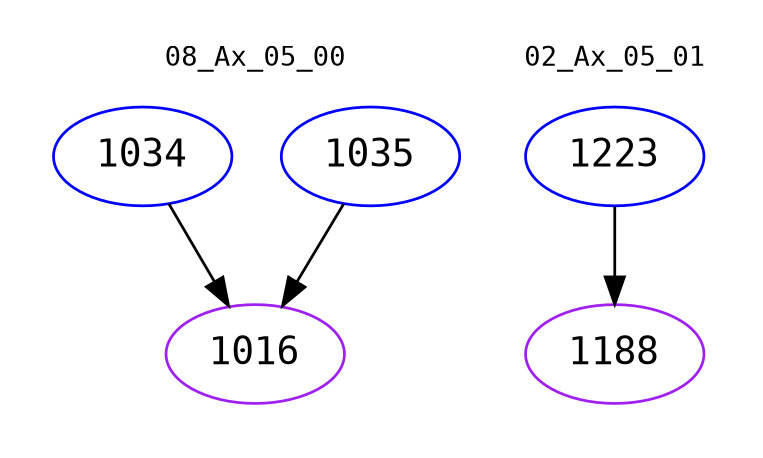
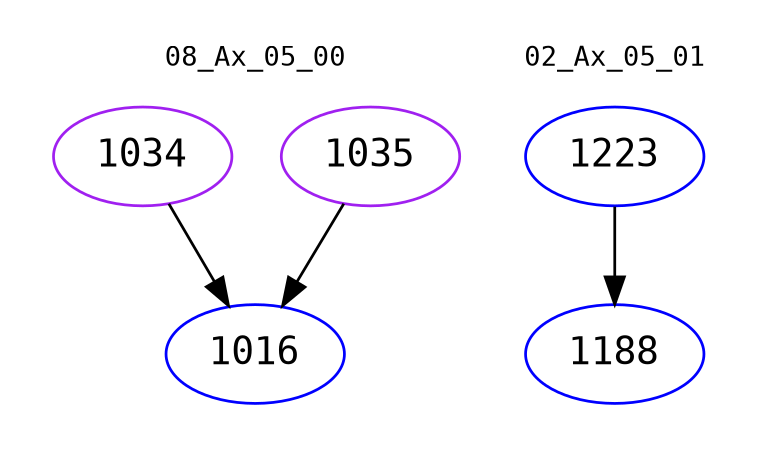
(143, 156) -> (143, 156)
(370, 156) -> (370, 156)
(255, 354) -> (255, 354)
(615, 354) -> (615, 354)
